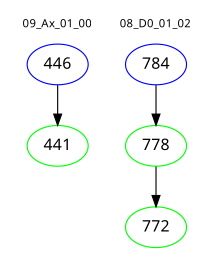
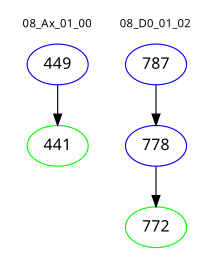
(58, 24) -> (58, 24)
(58, 64) -> (58, 64)
(156, 64) -> (156, 64)
(156, 146) -> (156, 146)
